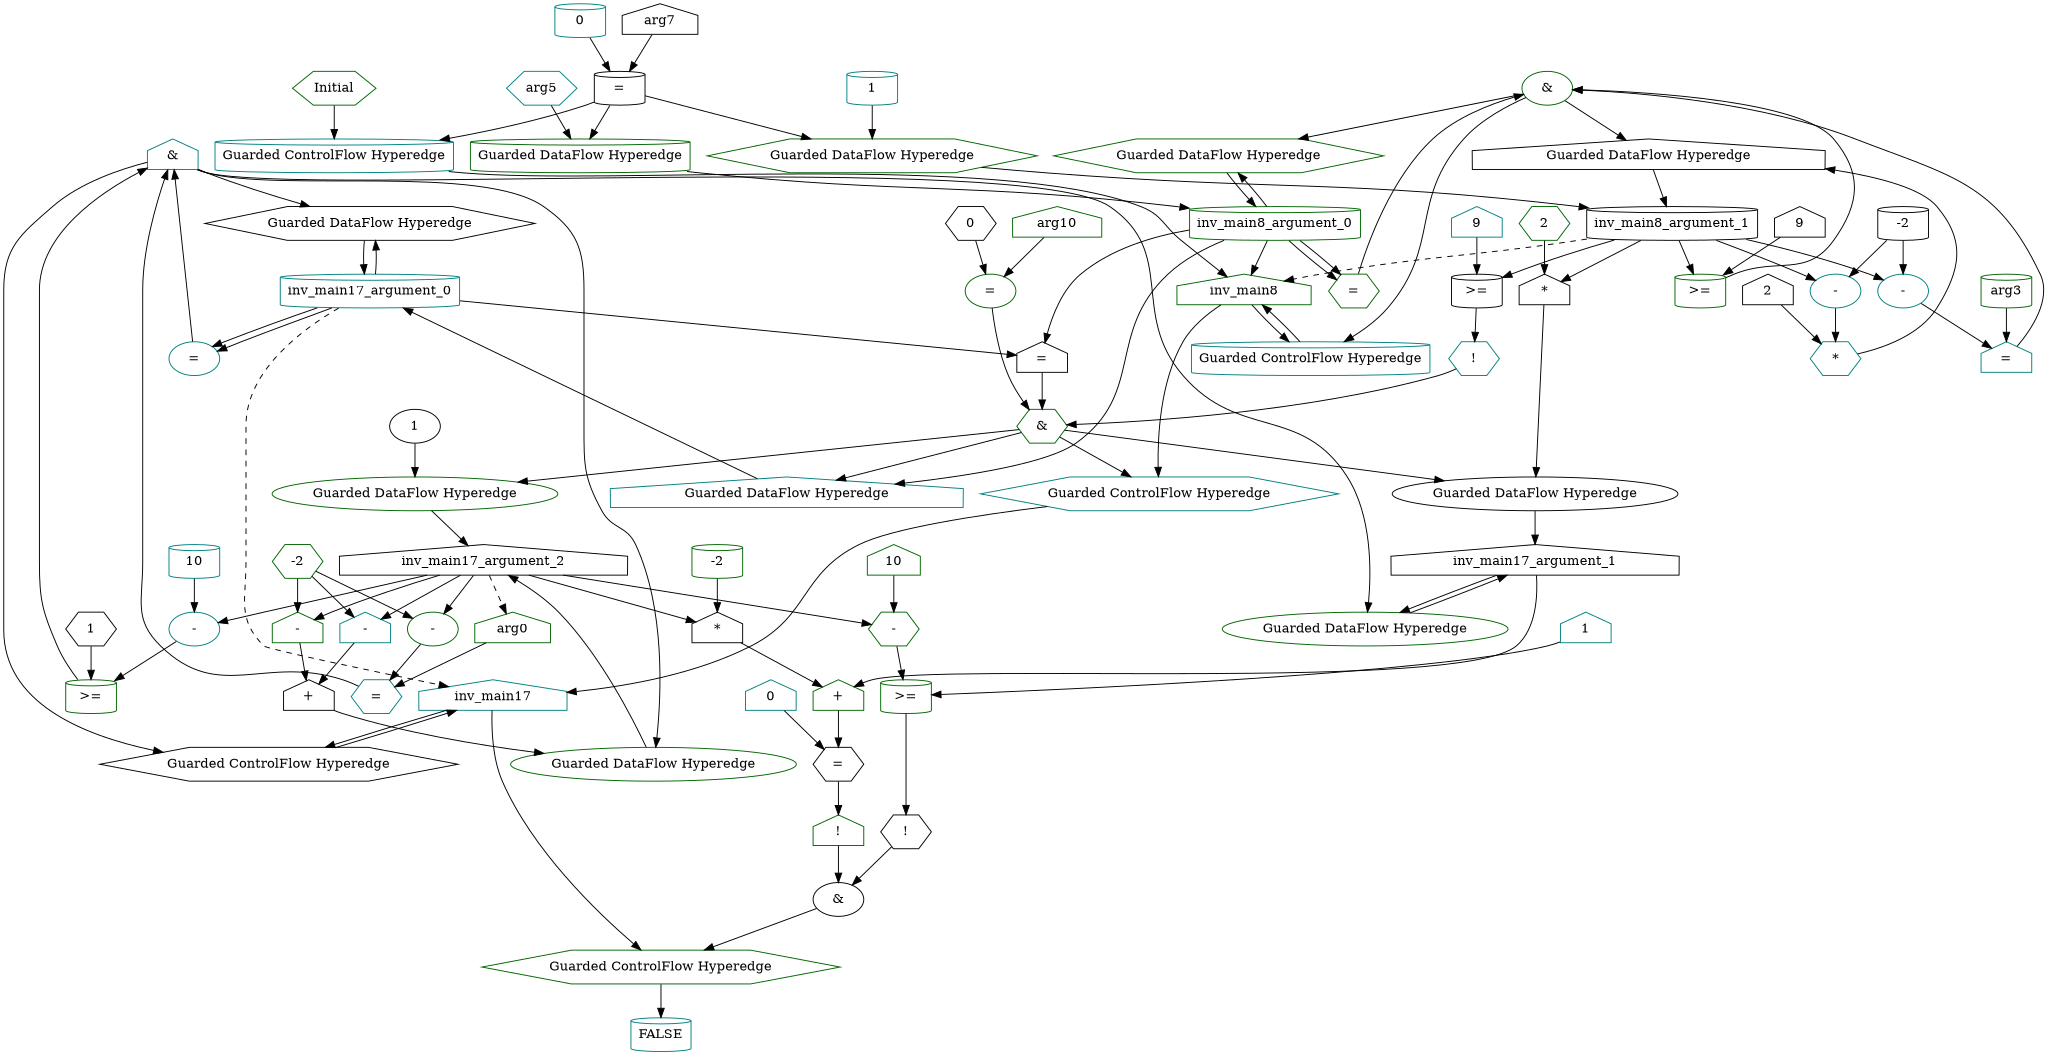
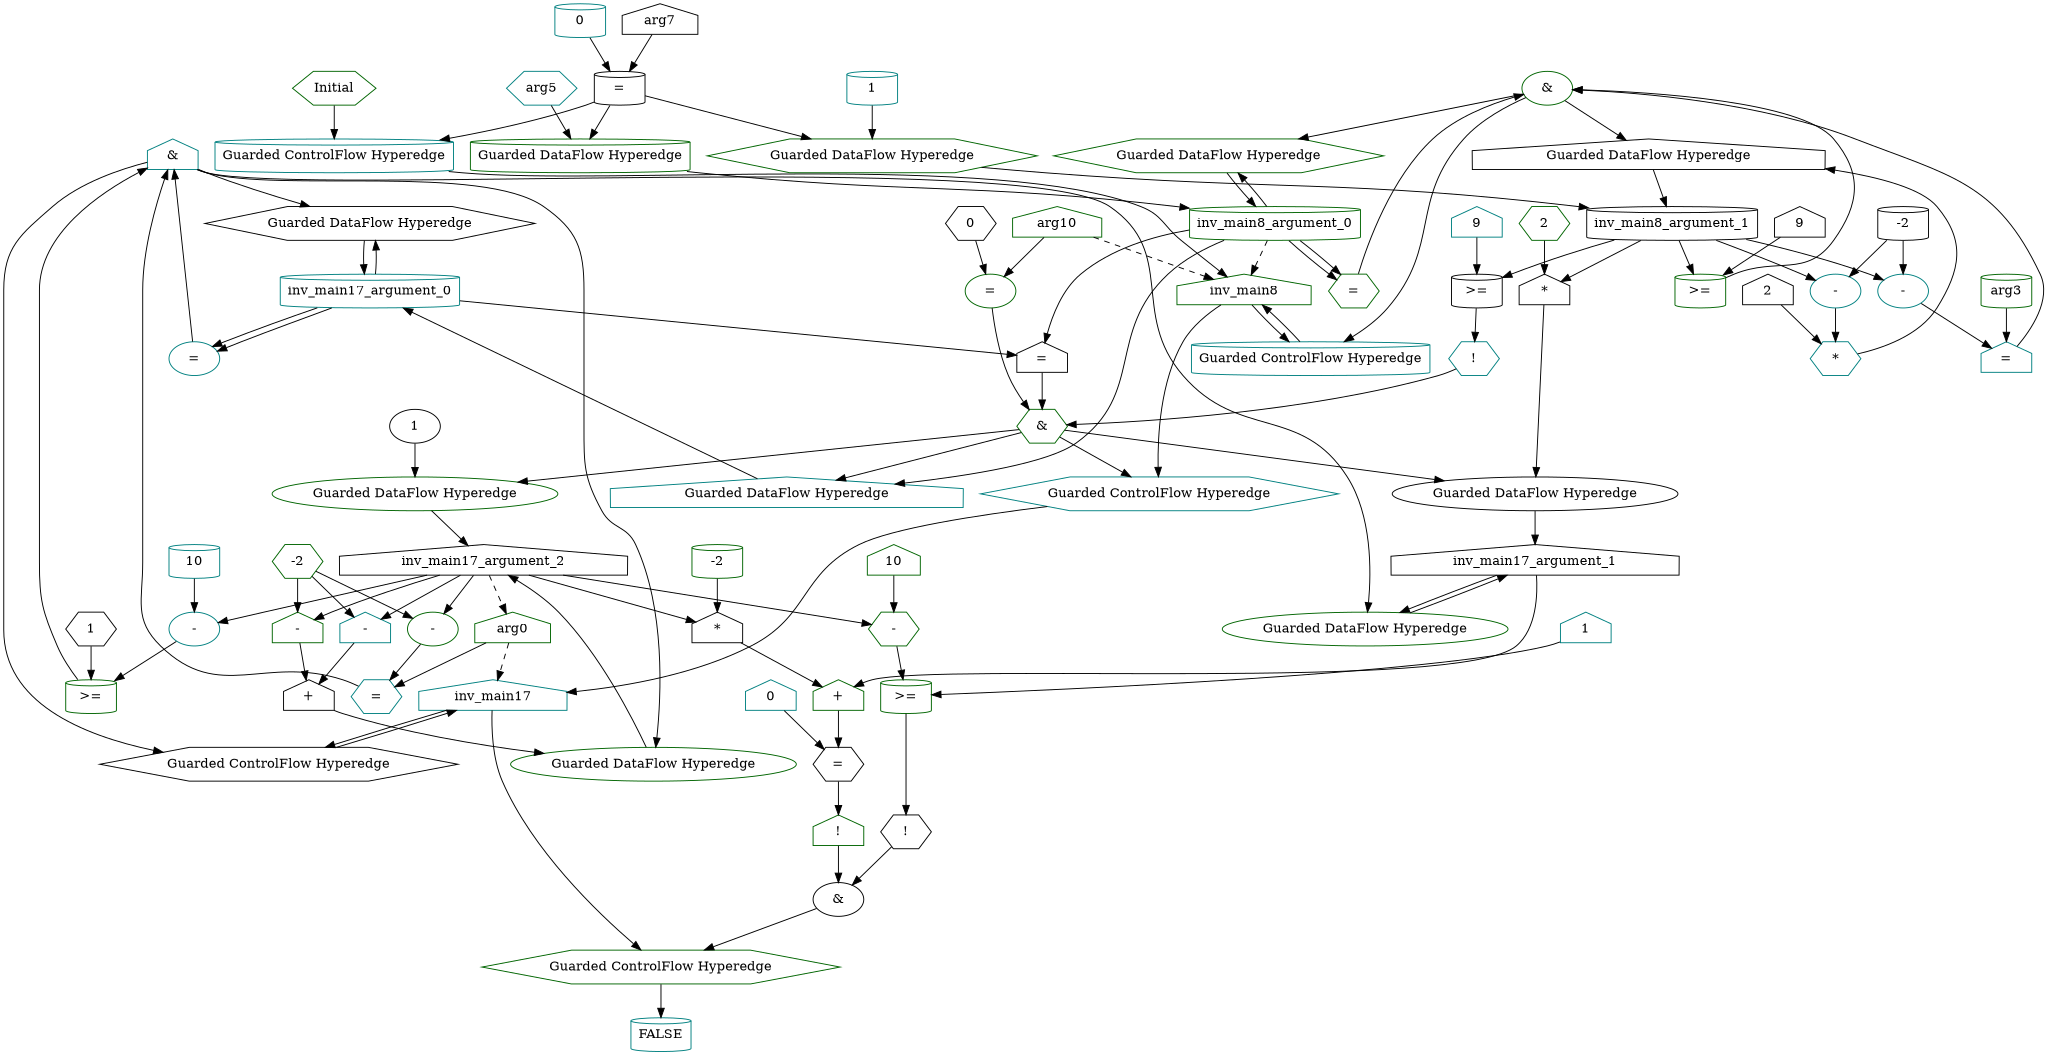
(1261, 253) -> (1261, 253)
(1440, 257) -> (1155, 259)
(246, 550) -> (504, 657)
